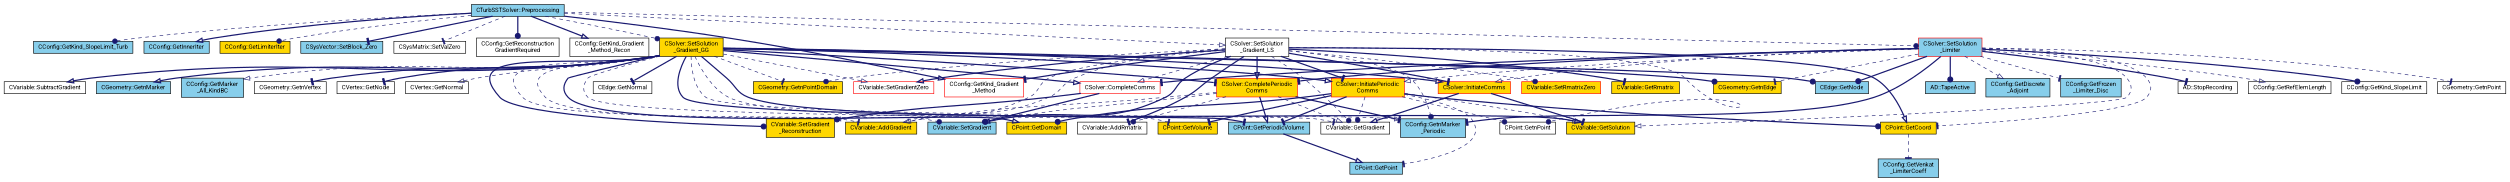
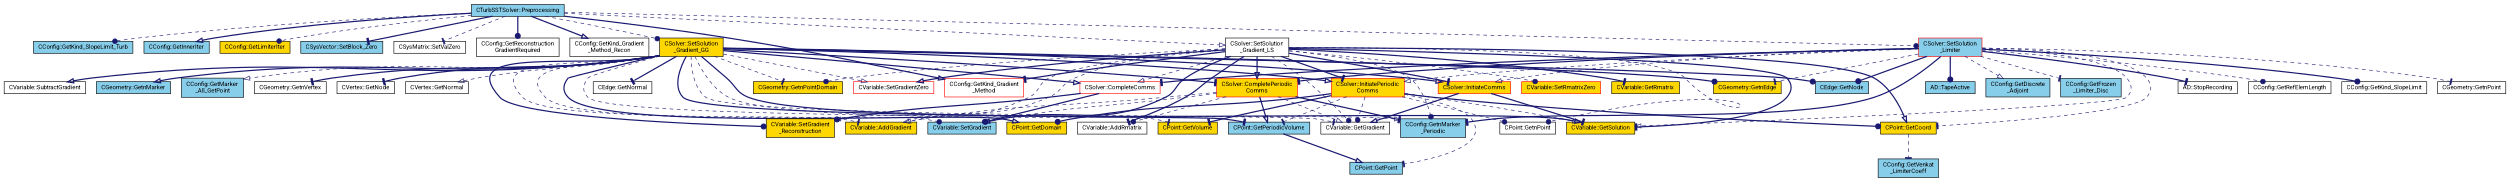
none -> (1693, 64)
(2135, 65) -> (2135, 65)
(213, 88) -> (213, 88)
(1317, 108) -> (1317, 108)
